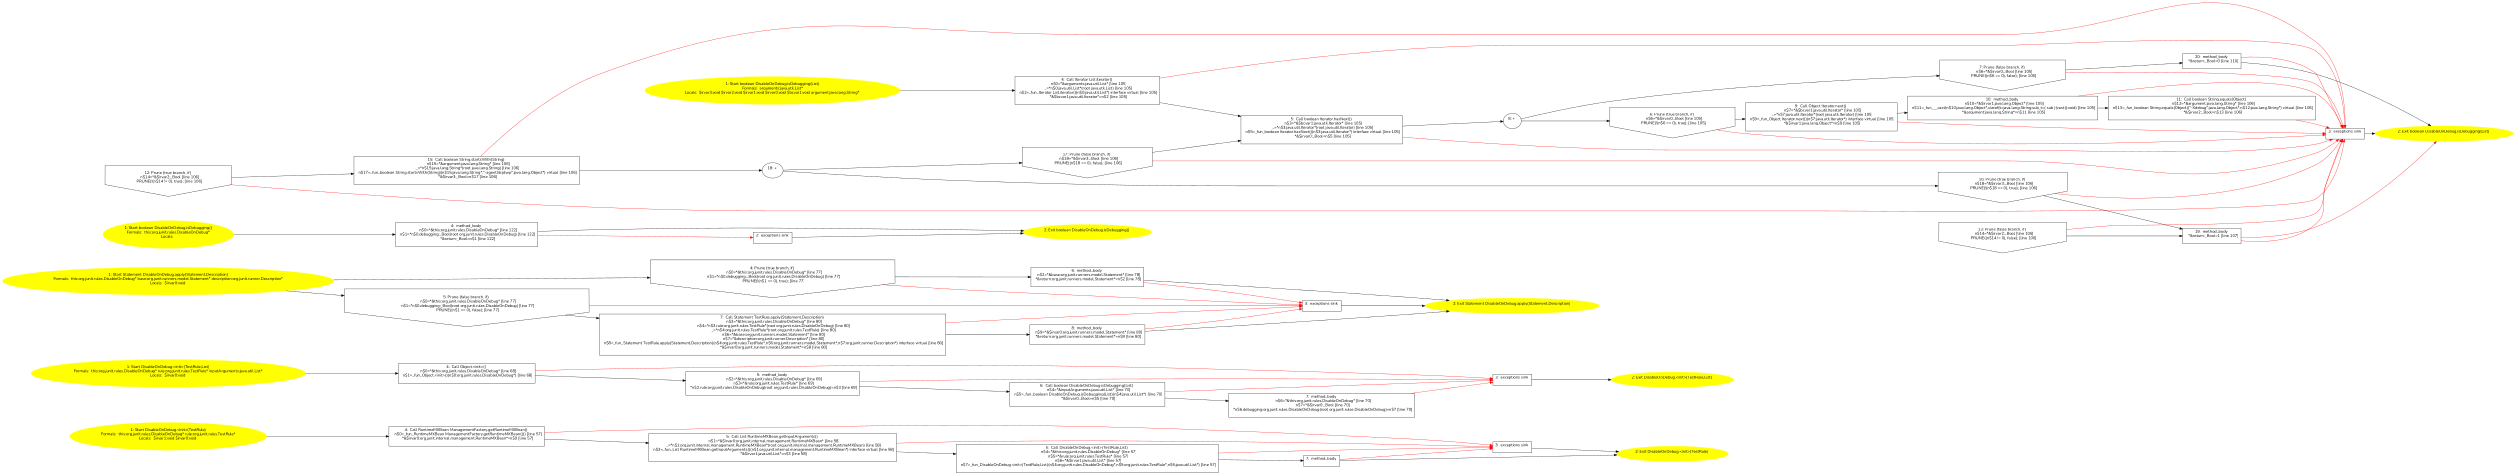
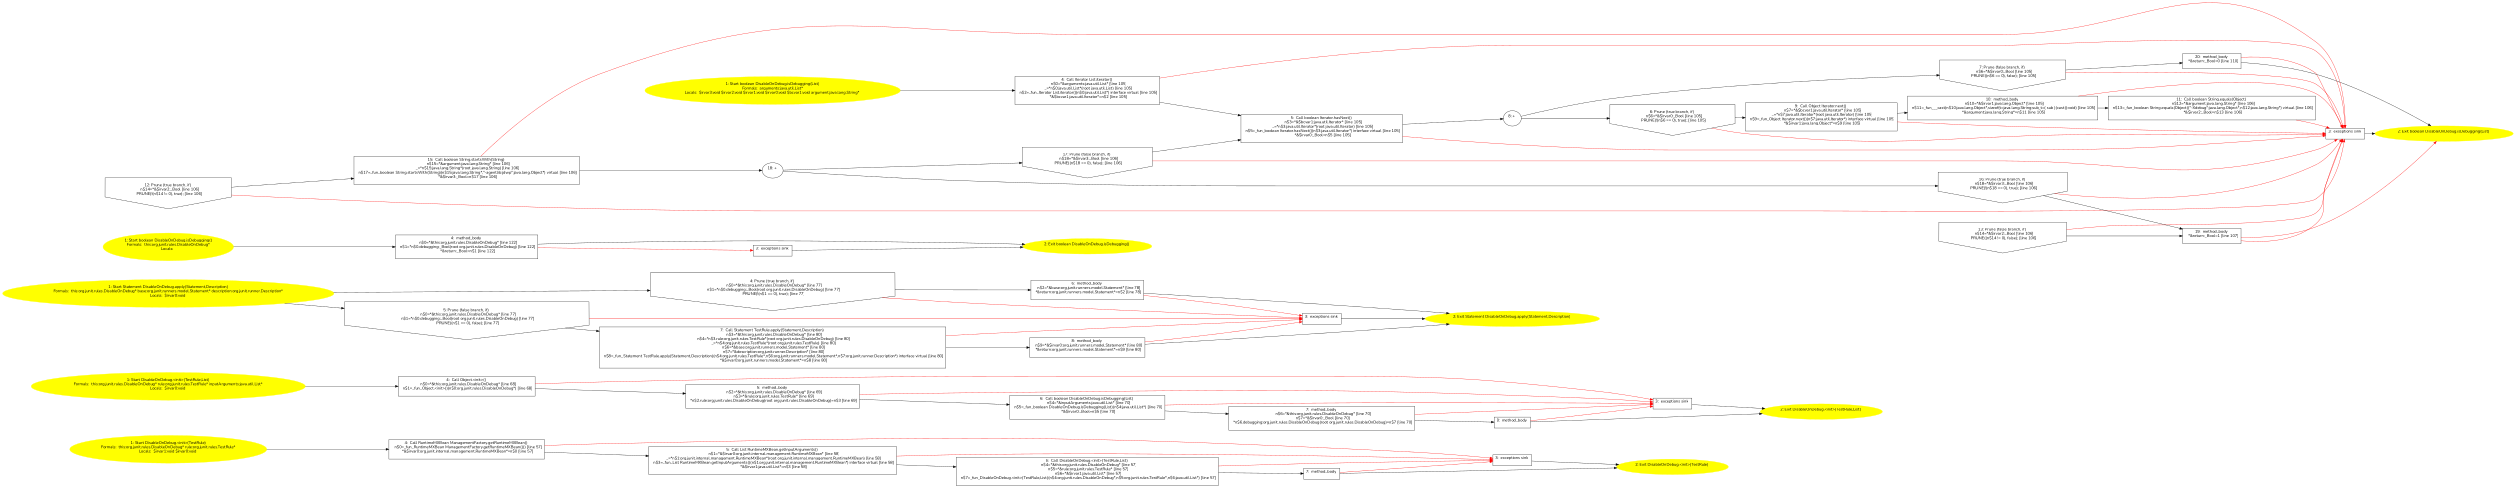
none -> (1512, 423)
